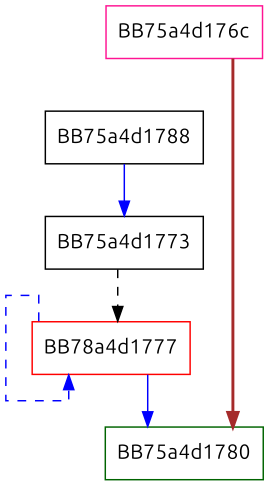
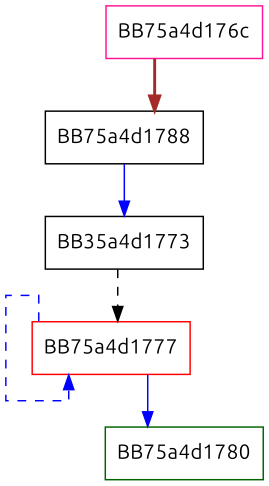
(233, 235) -> (155, 77)
(124, 243) -> (124, 243)
(111, 348) -> (111, 348)
